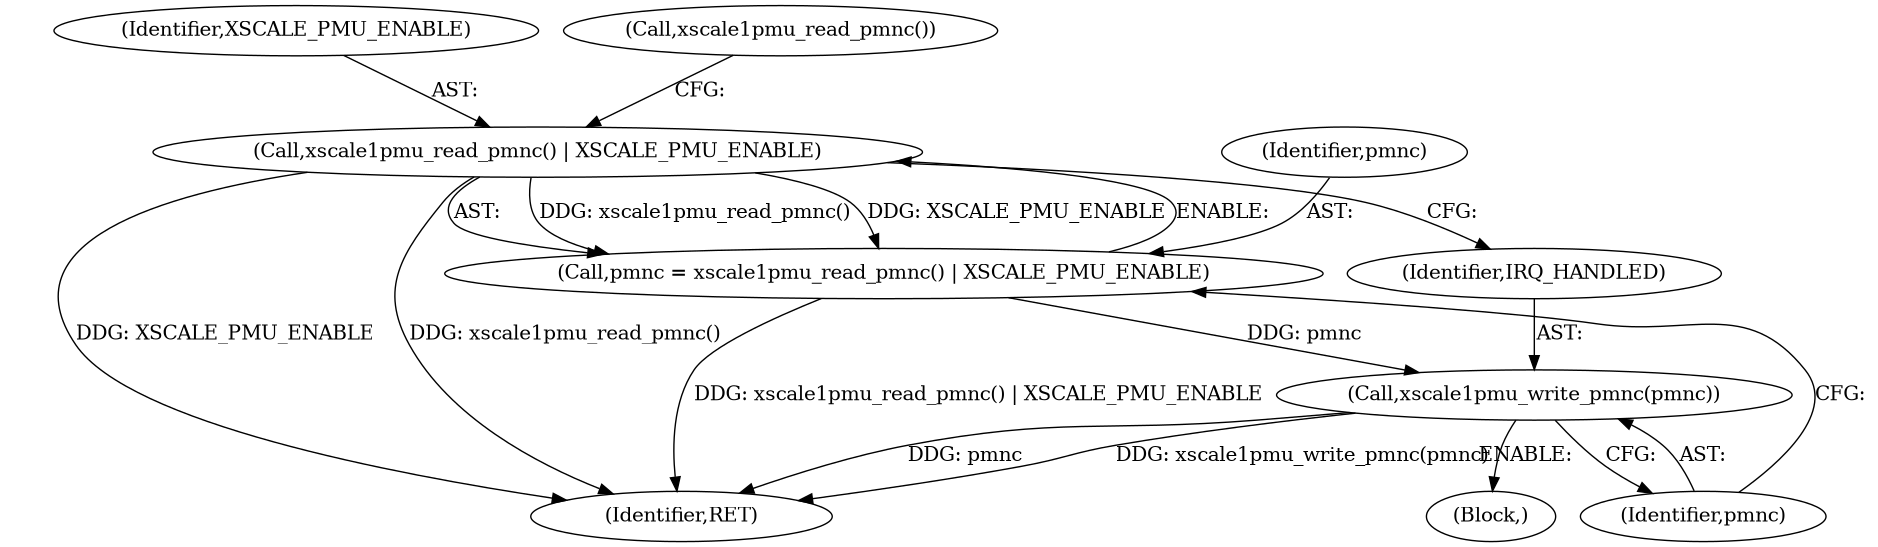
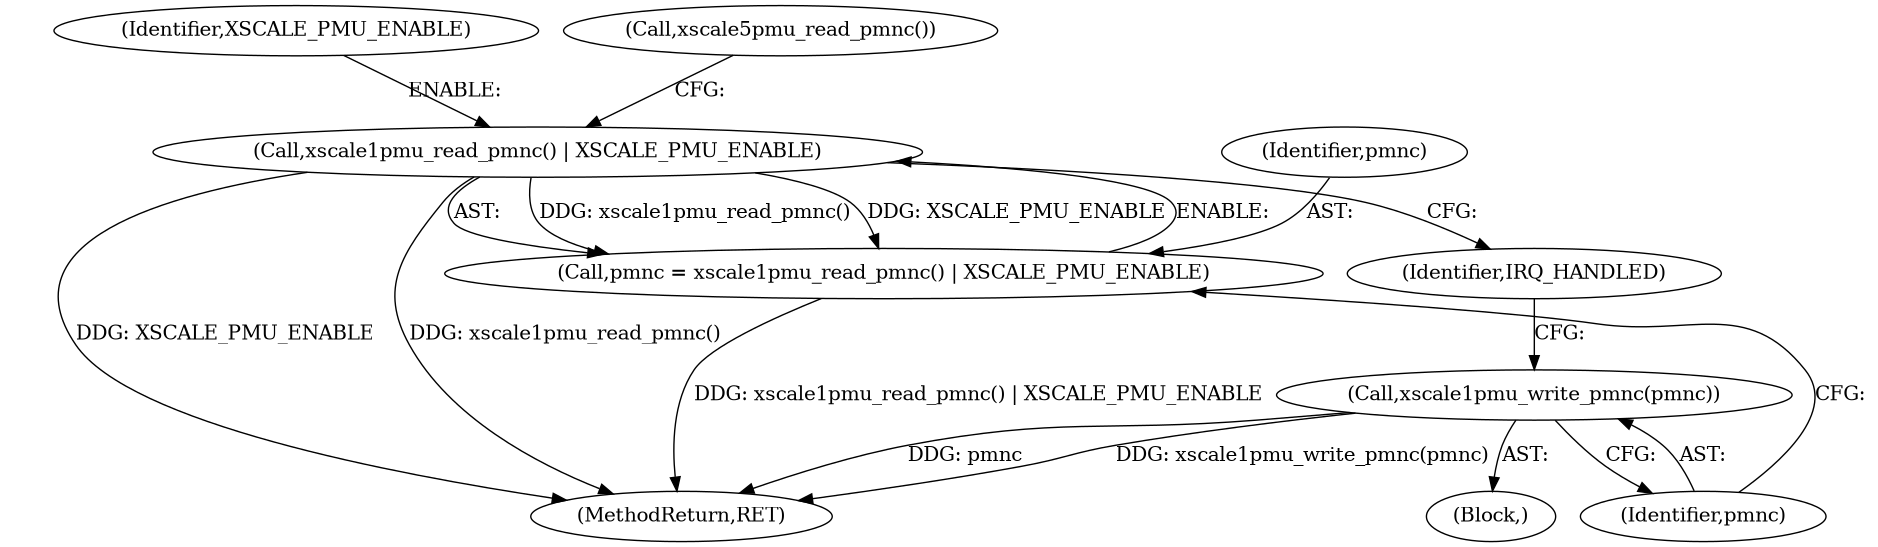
(781, 31) -> (781, 31)
(458, 91) -> (458, 91)
(1207, 334) -> none
(1563, 334) -> (1563, 334)
(1529, 456) -> (1529, 456)
(682, 516) -> (682, 516)
